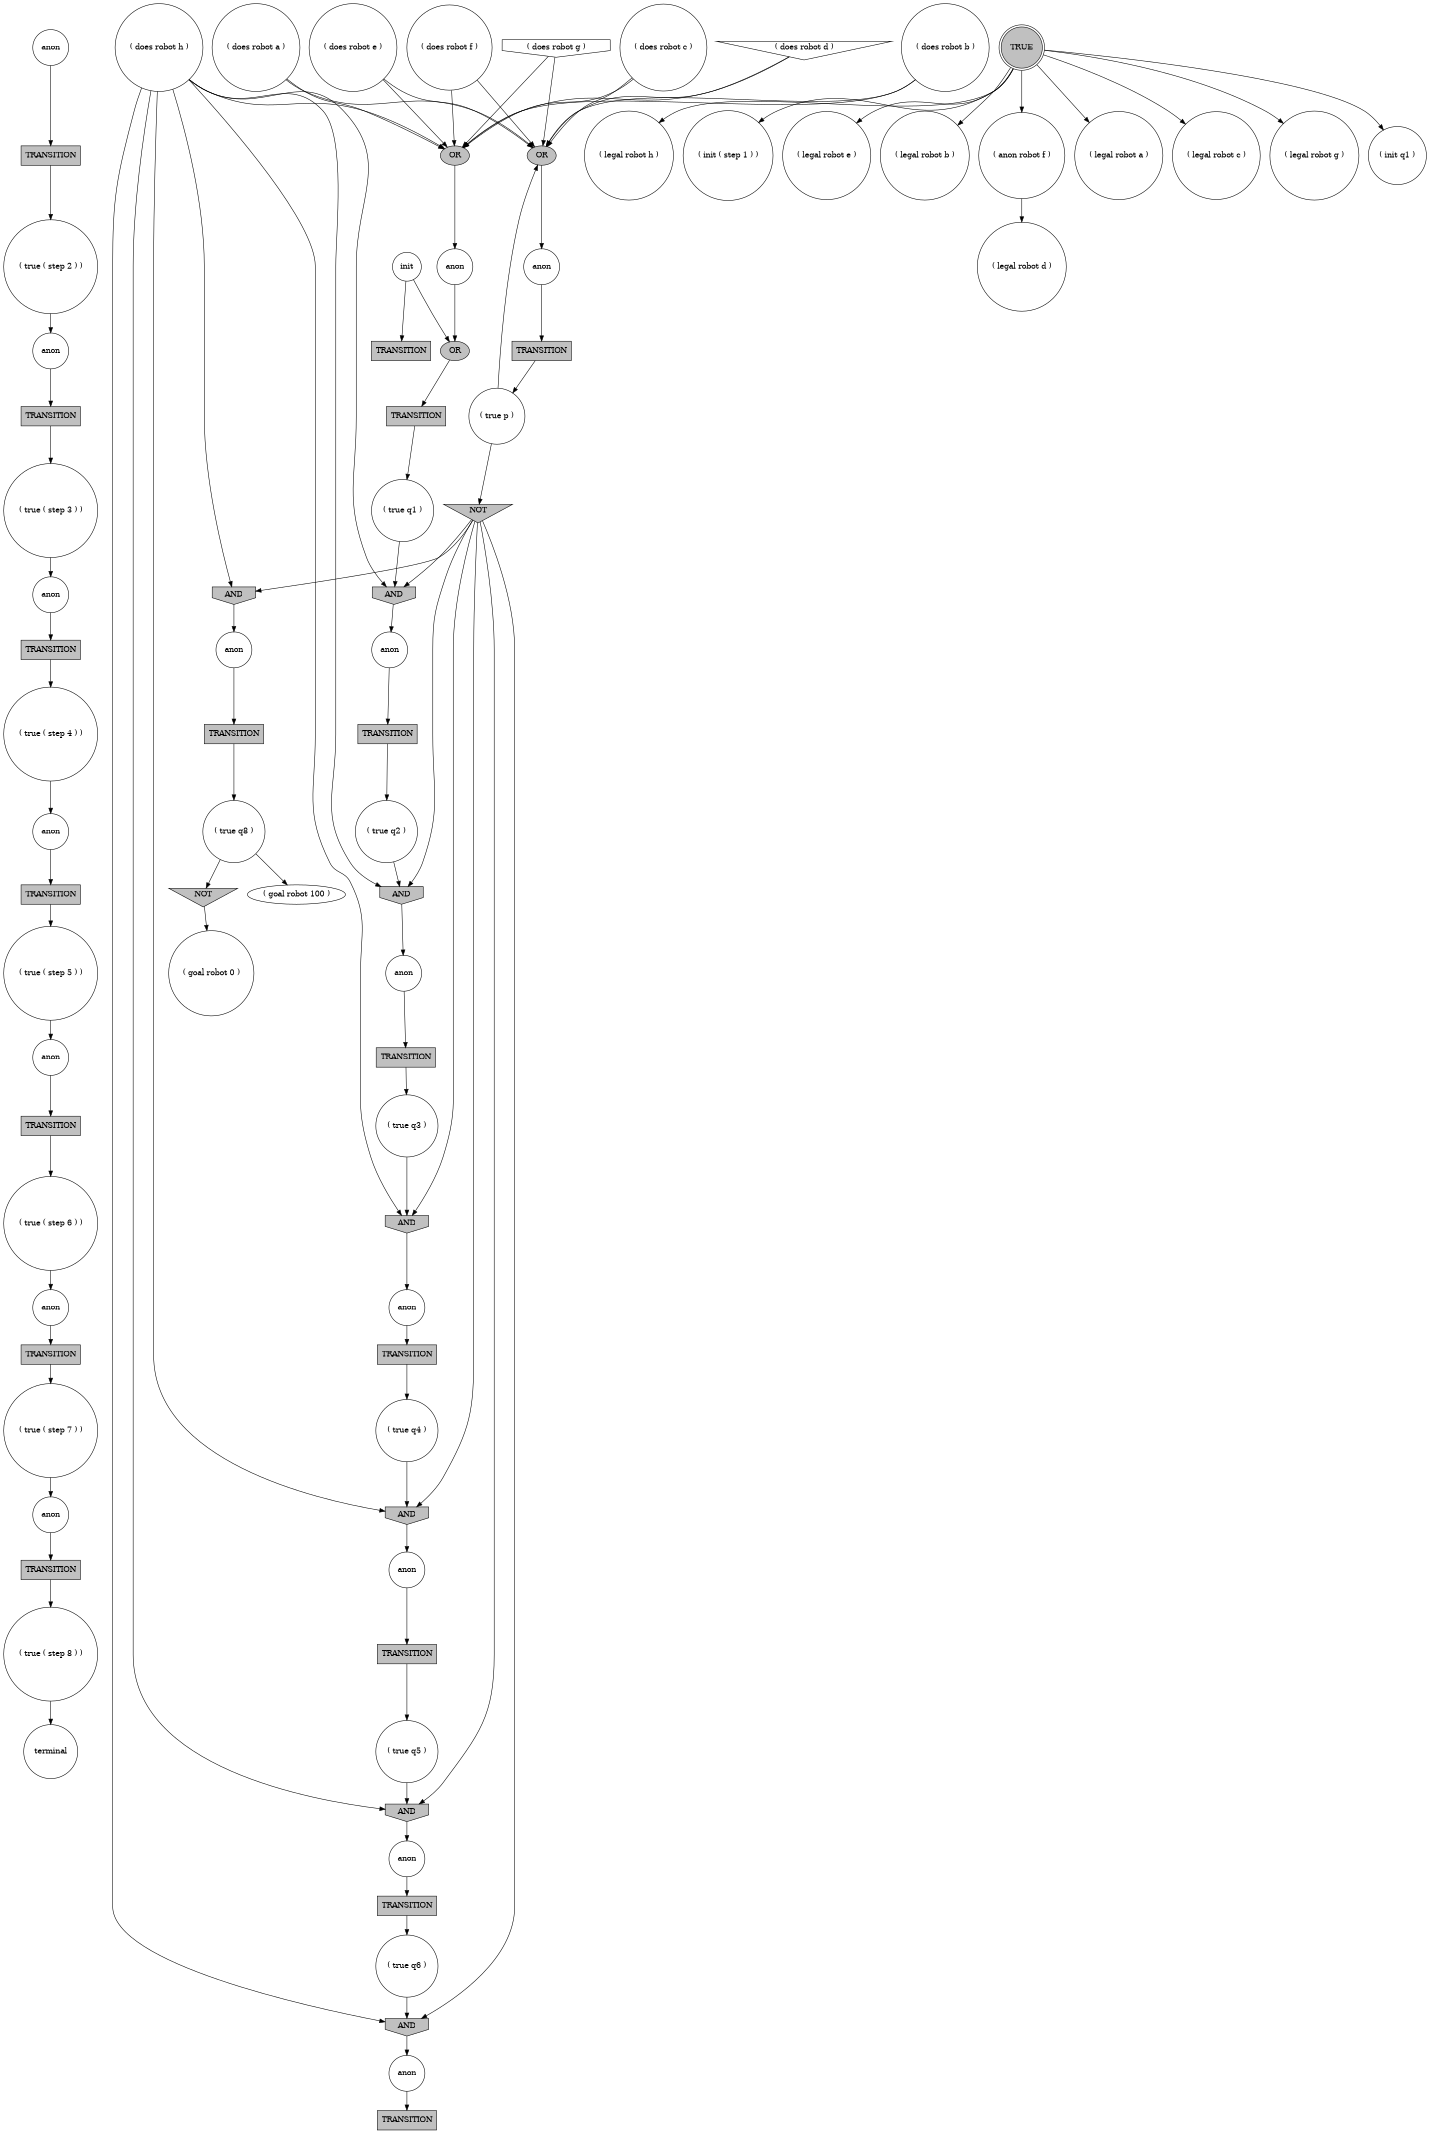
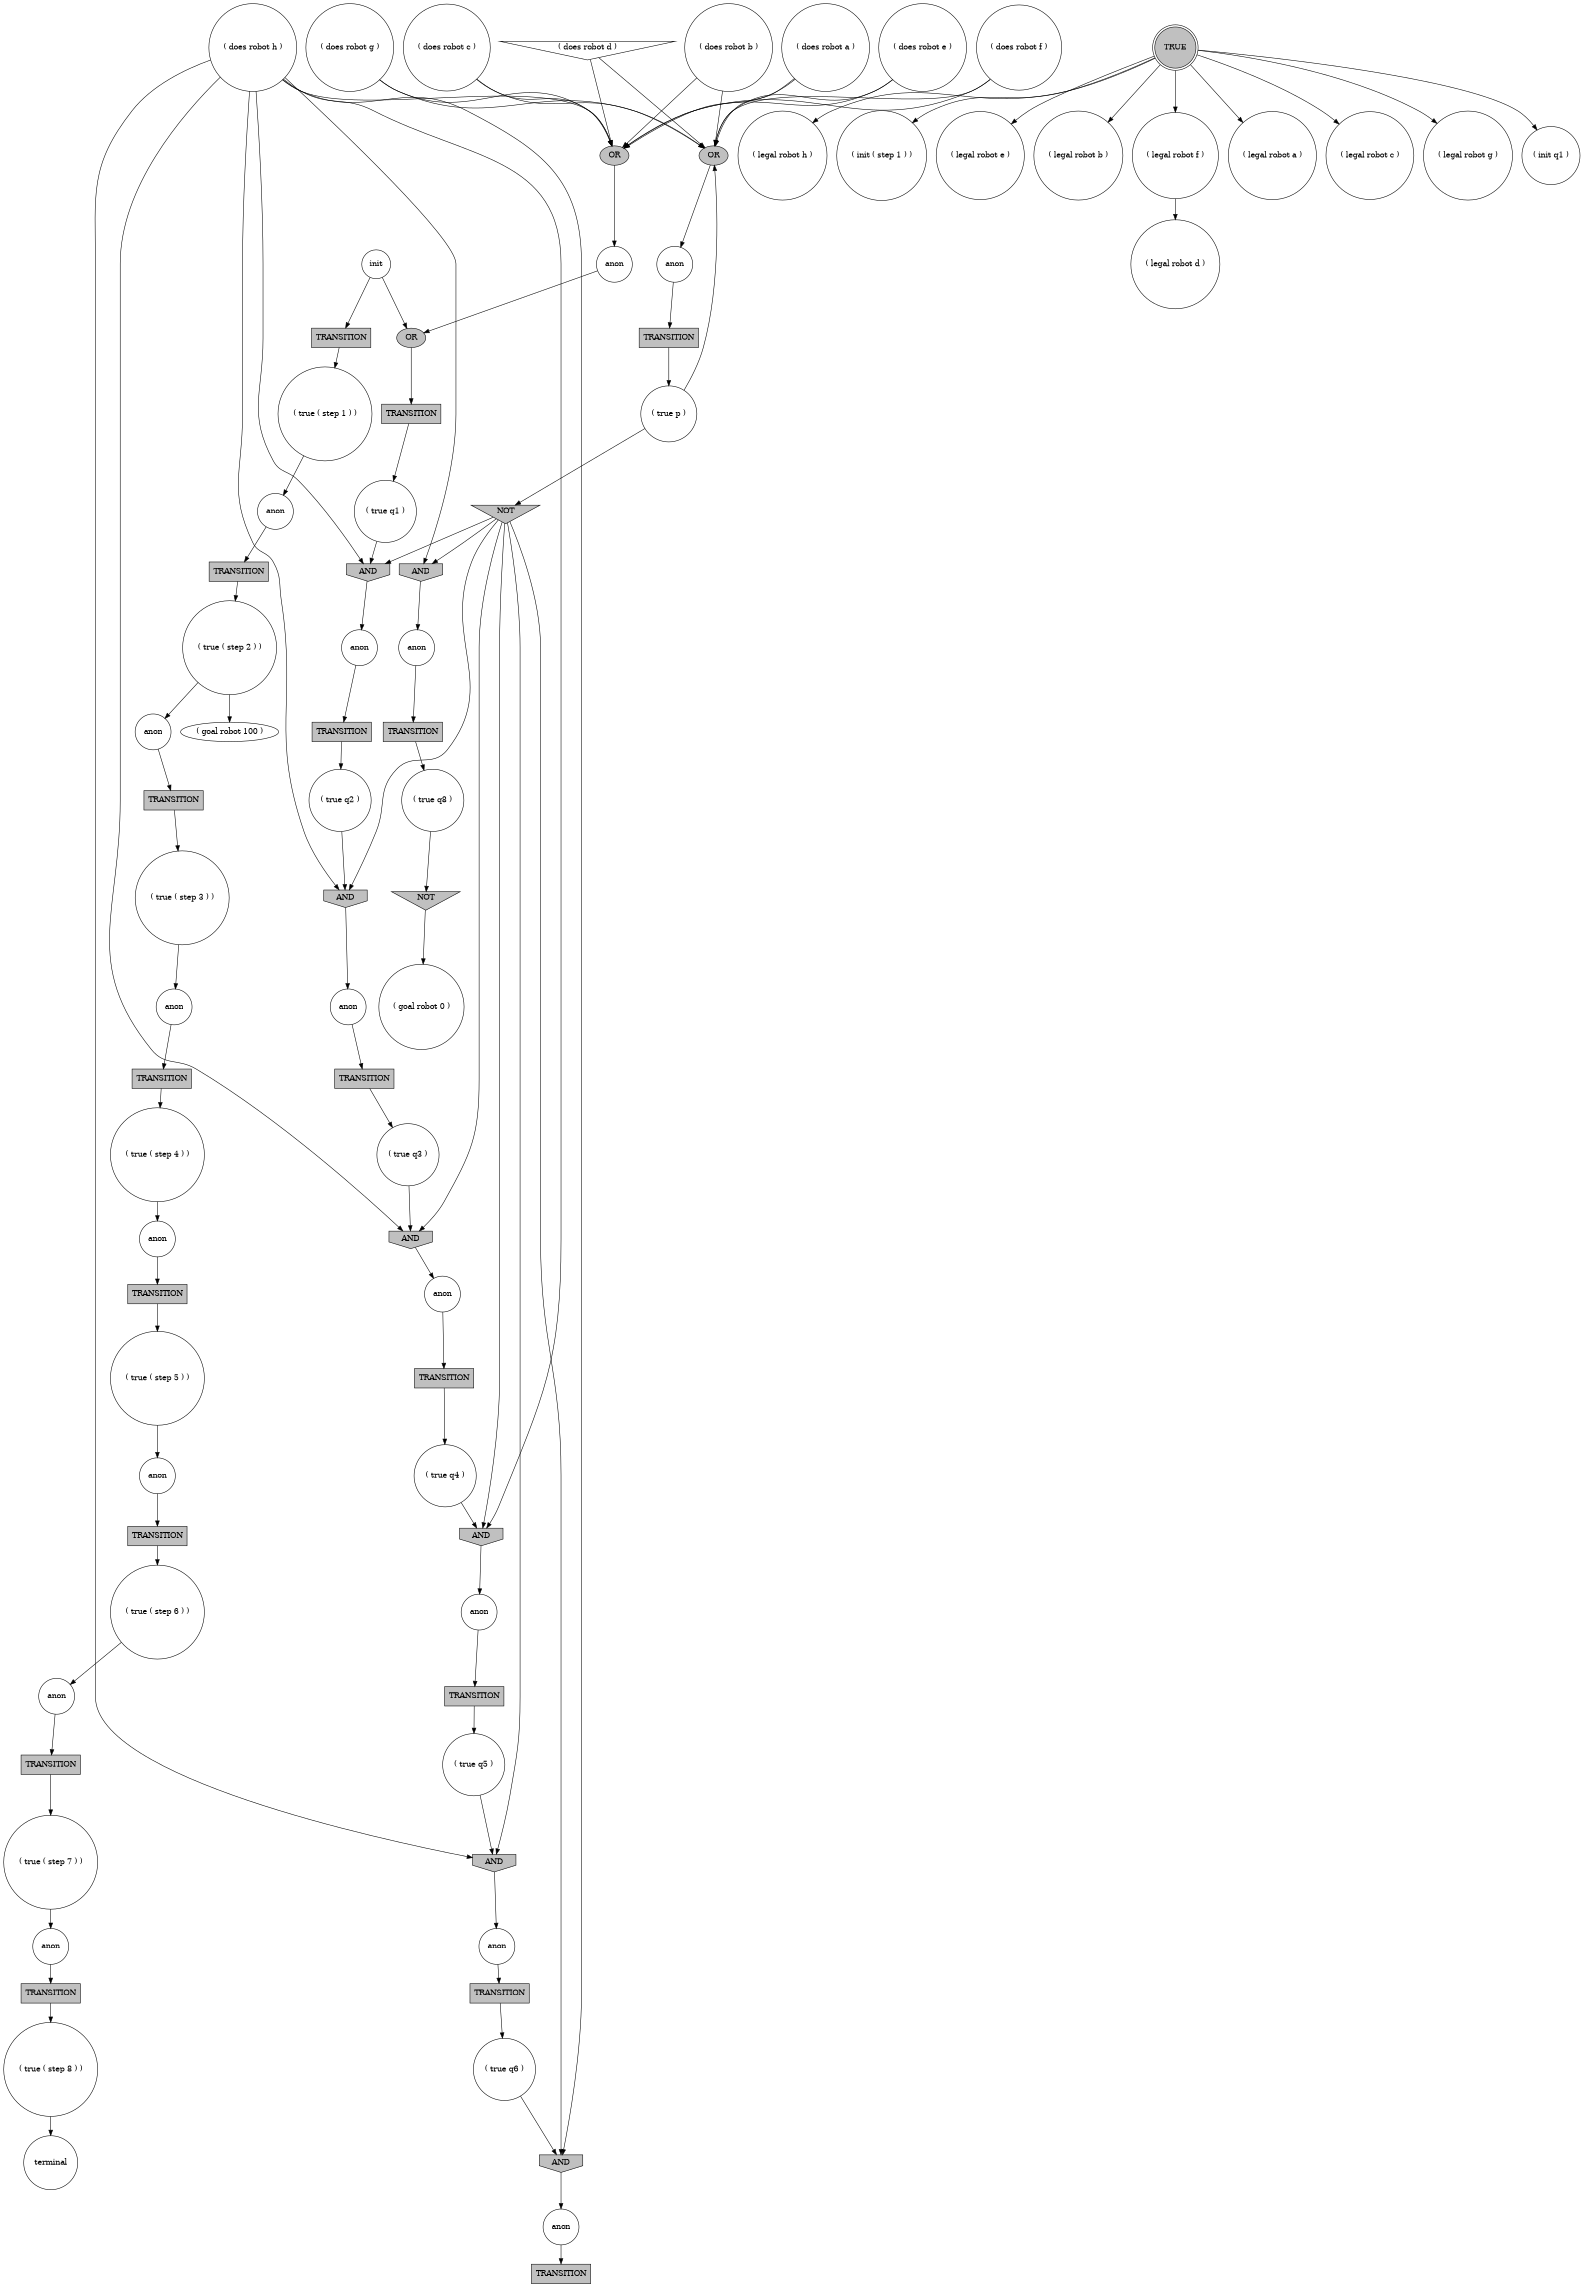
(556, 48) -> (350, 48)
(1022, 156) -> (1175, 156)
none -> (325, 414)
(270, 868) -> (230, 706)
